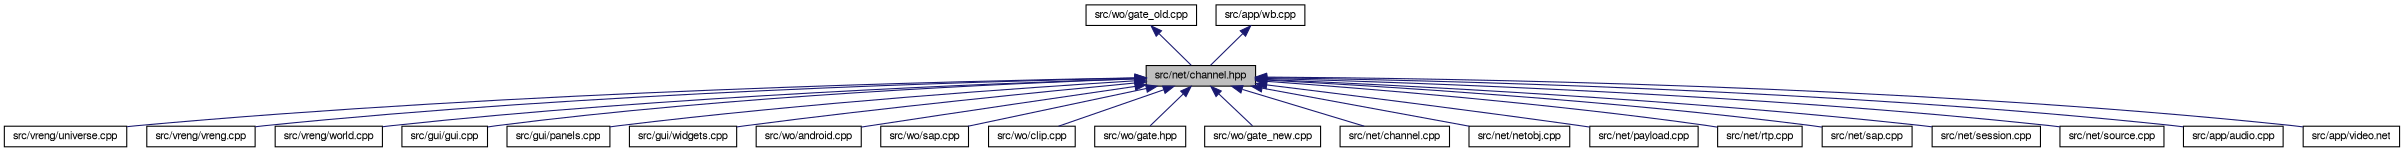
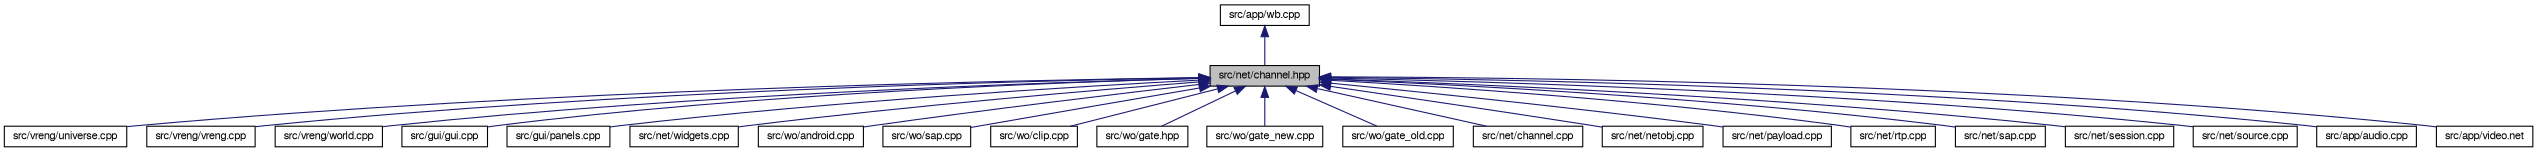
(1175, 49) -> (1337, 108)
(683, 136) -> (684, 136)
